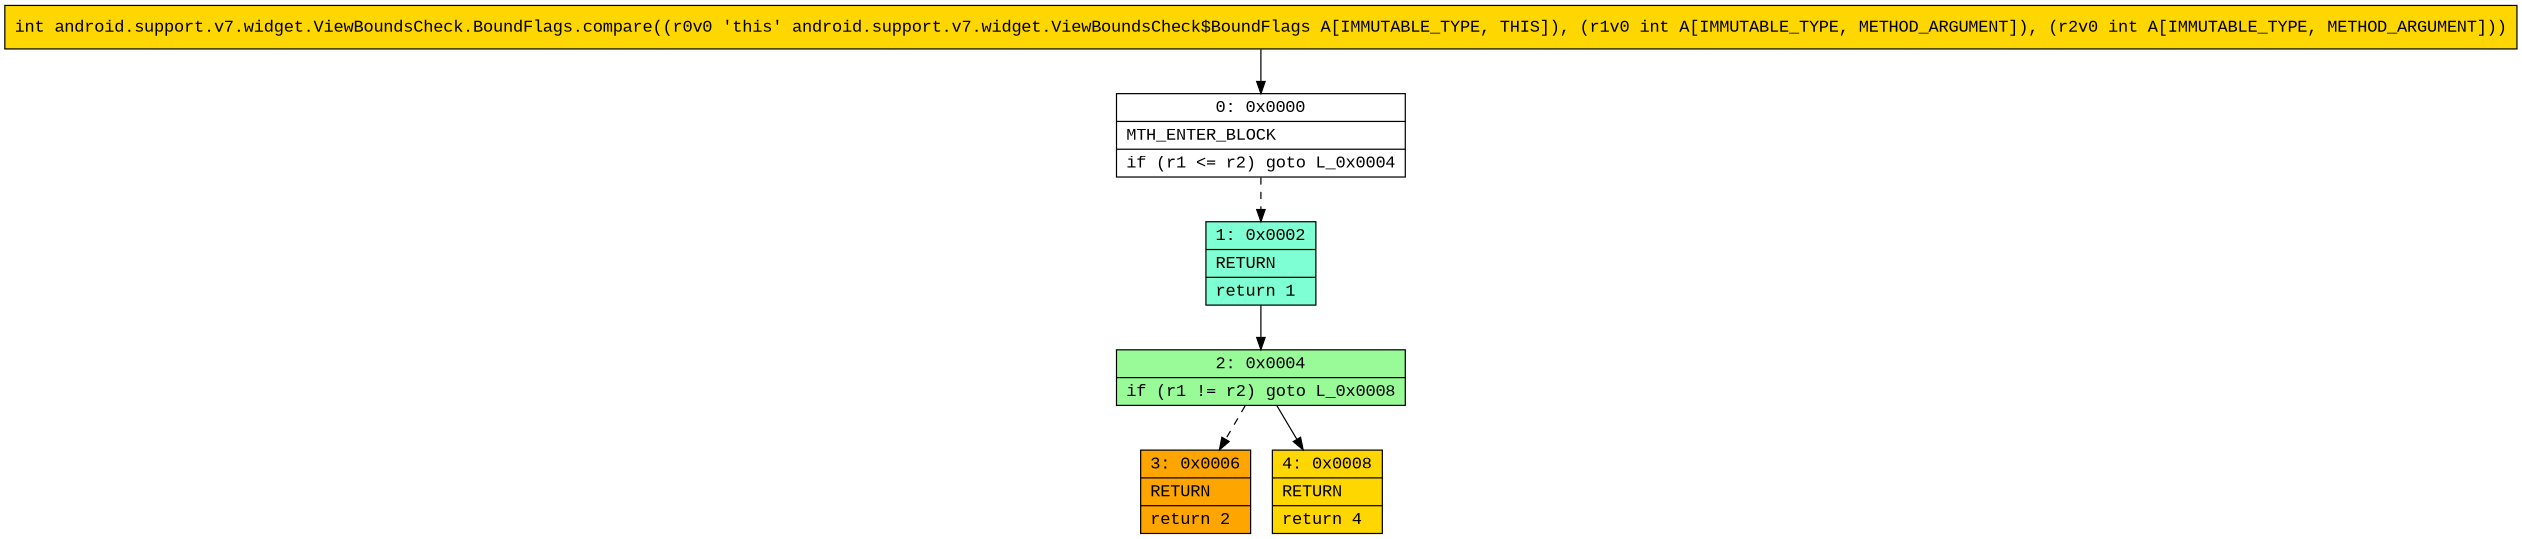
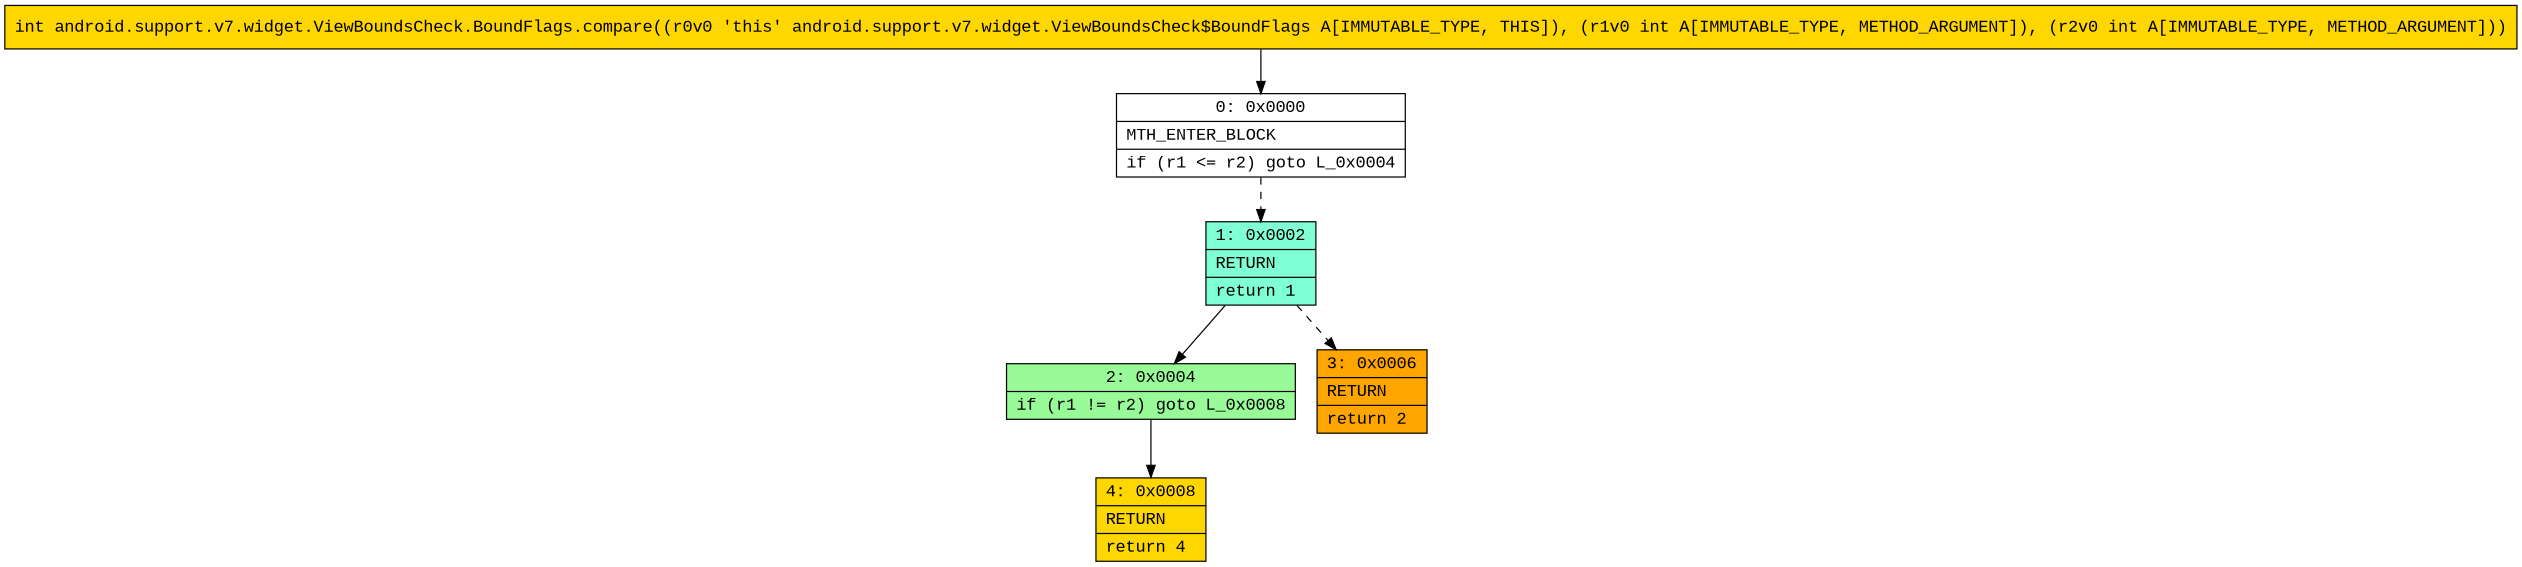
(1235, 423) -> (1313, 323)
